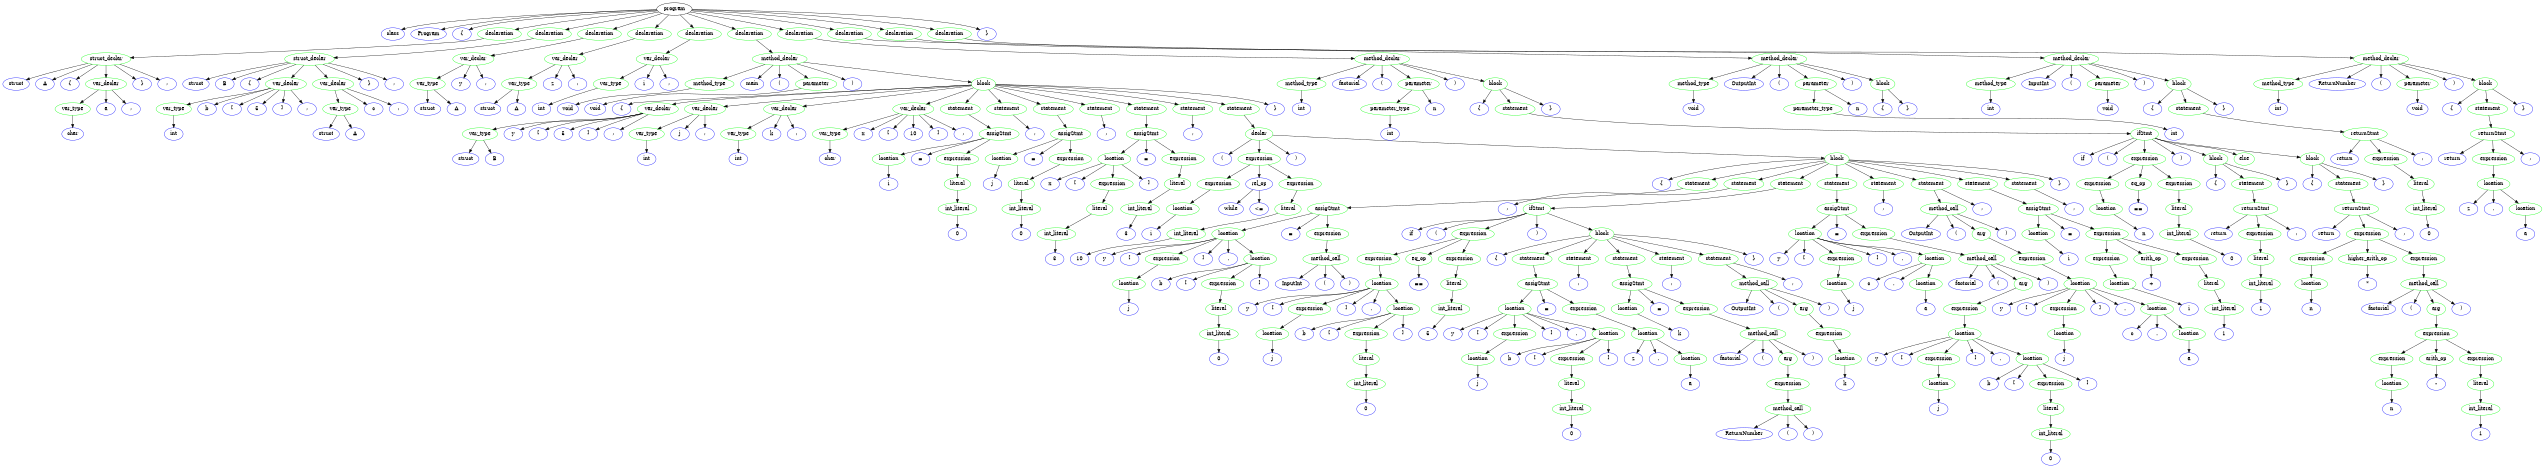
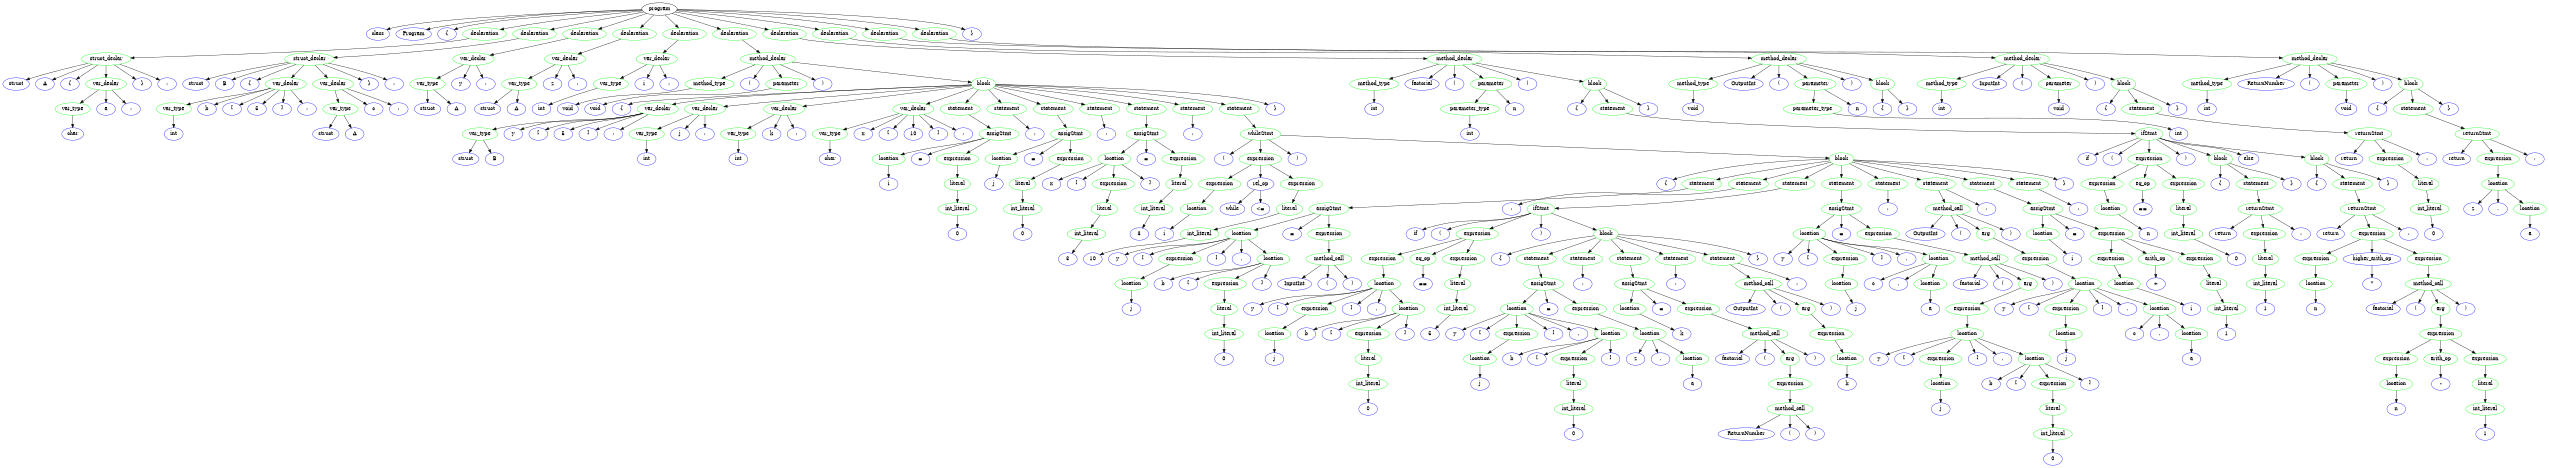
(752, 84) -> none
(1259, 134) -> (1261, 134)
(2244, 159) -> (2249, 159)
(2367, 259) -> (2372, 259)
